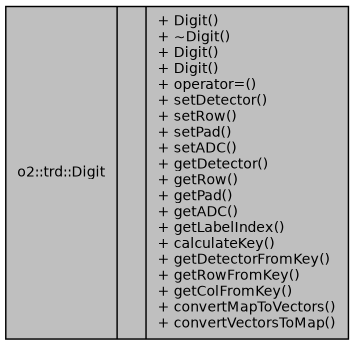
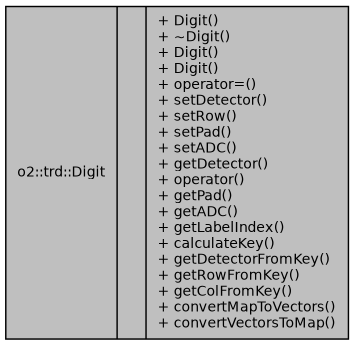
(198, 180) -> (202, 180)
